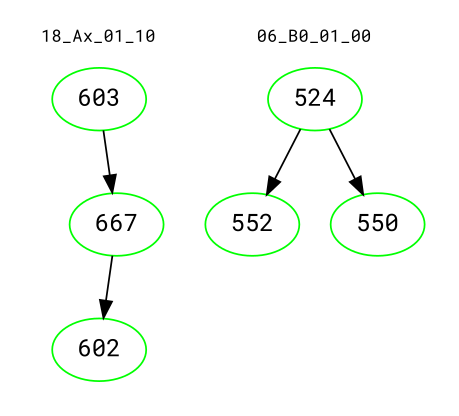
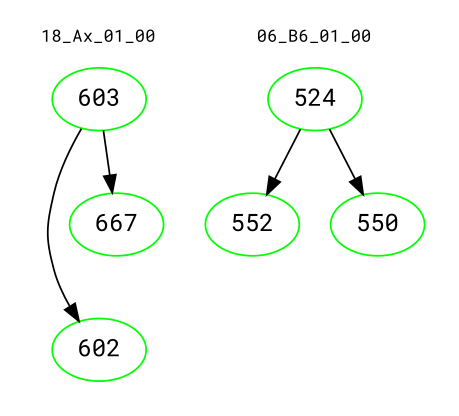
(99, 37) -> (99, 37)
(315, 37) -> (315, 37)
(109, 278) -> (49, 216)
